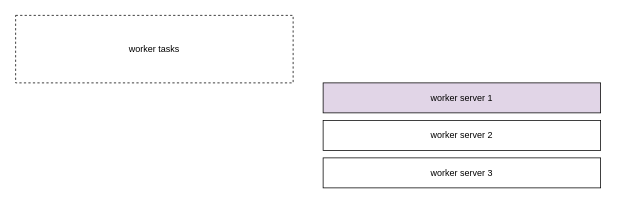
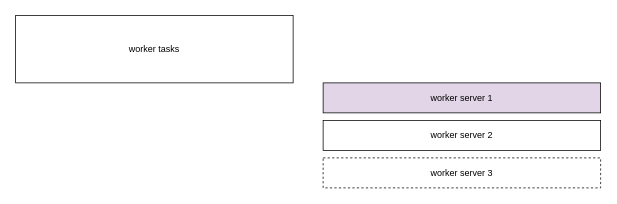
(154, 49) -> (154, 49)
(462, 173) -> (462, 173)
